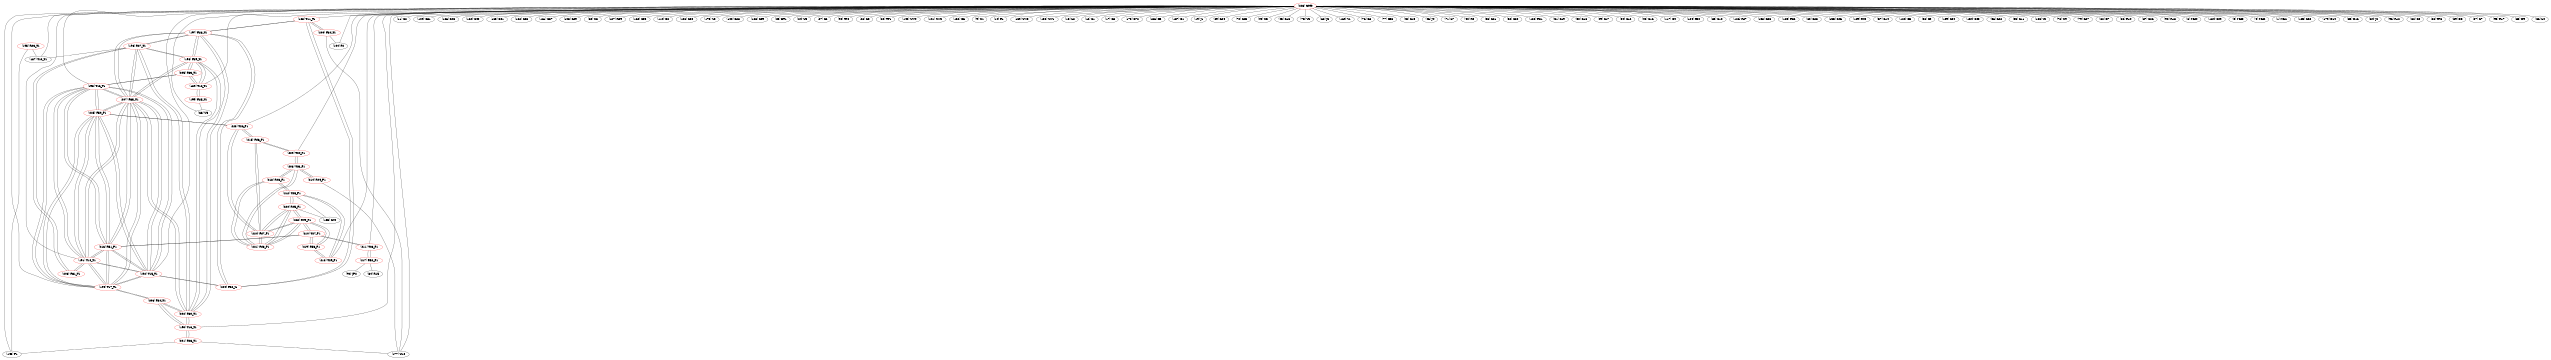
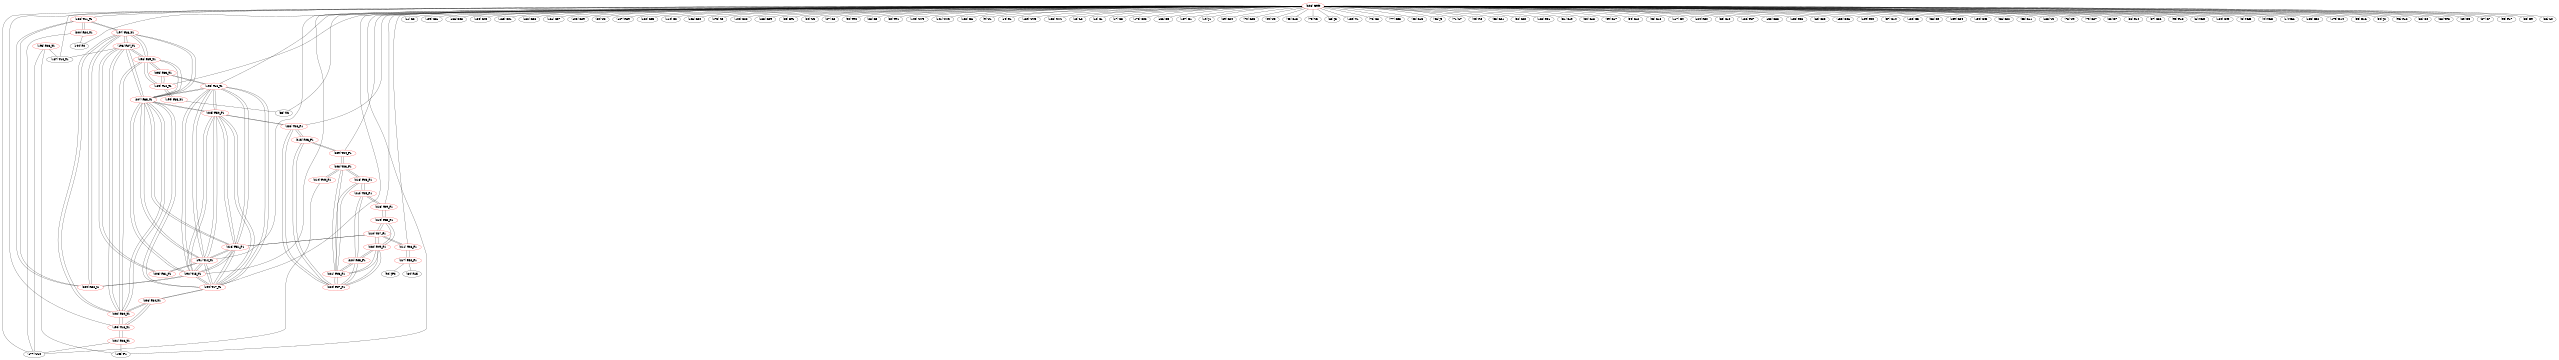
(1132, 19) -> (1140, 19)
none -> (34, 199)
(330, 220) -> none
